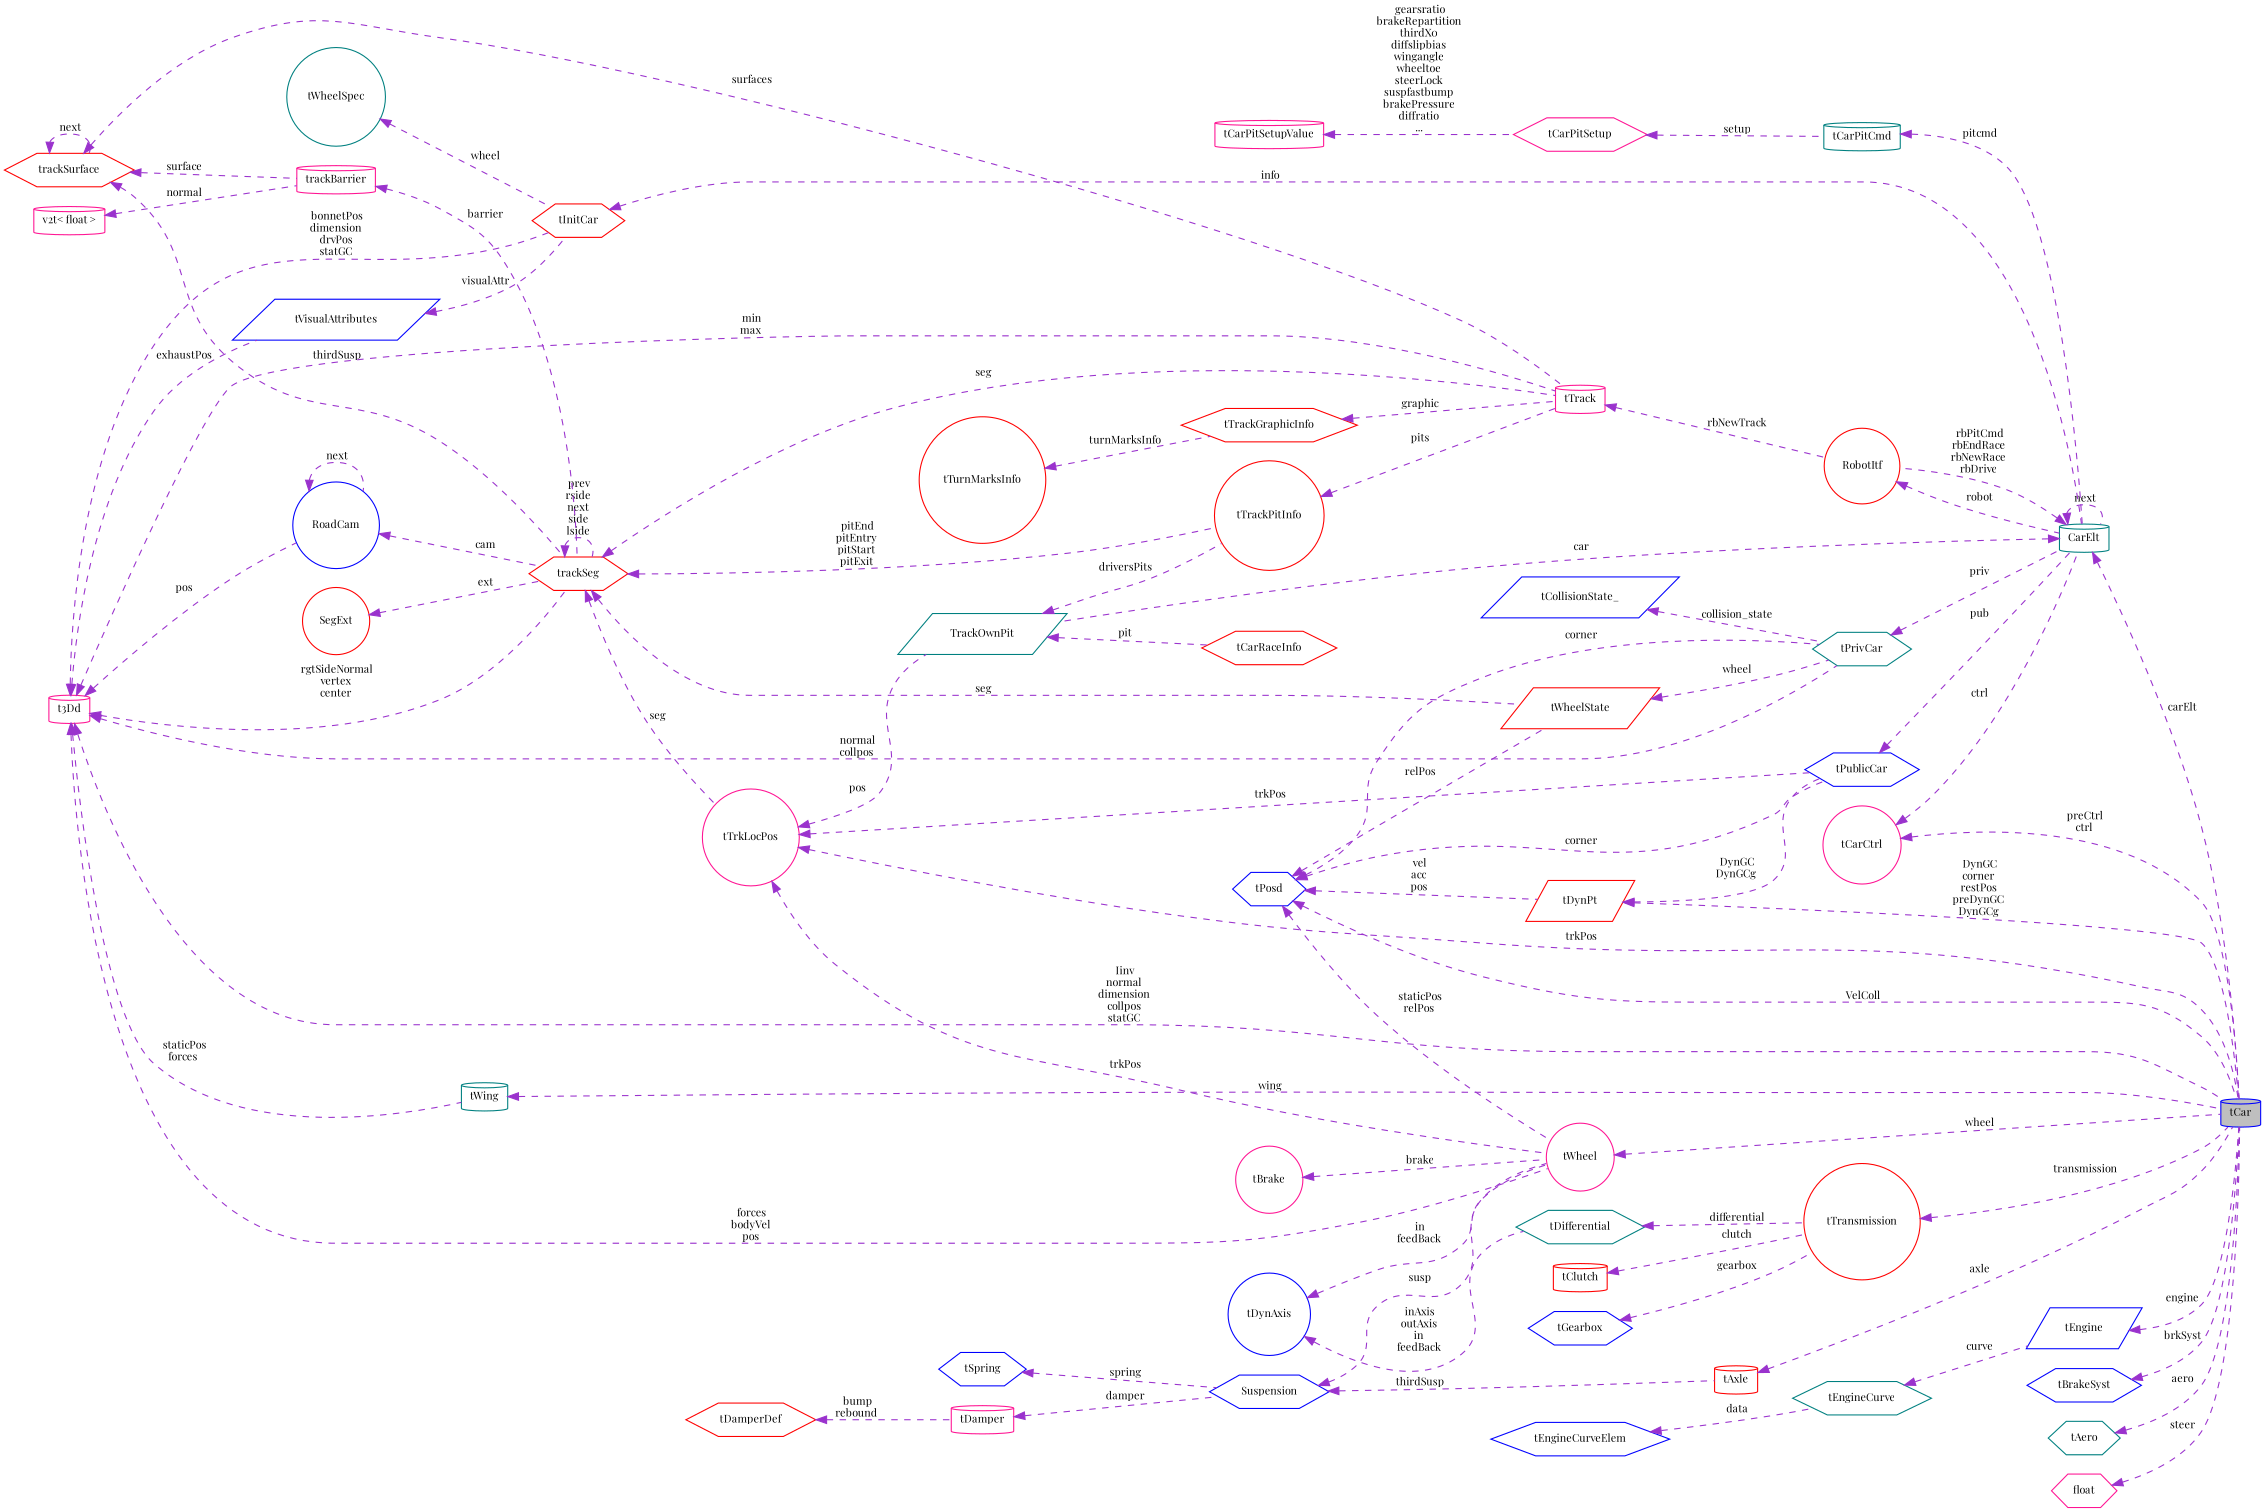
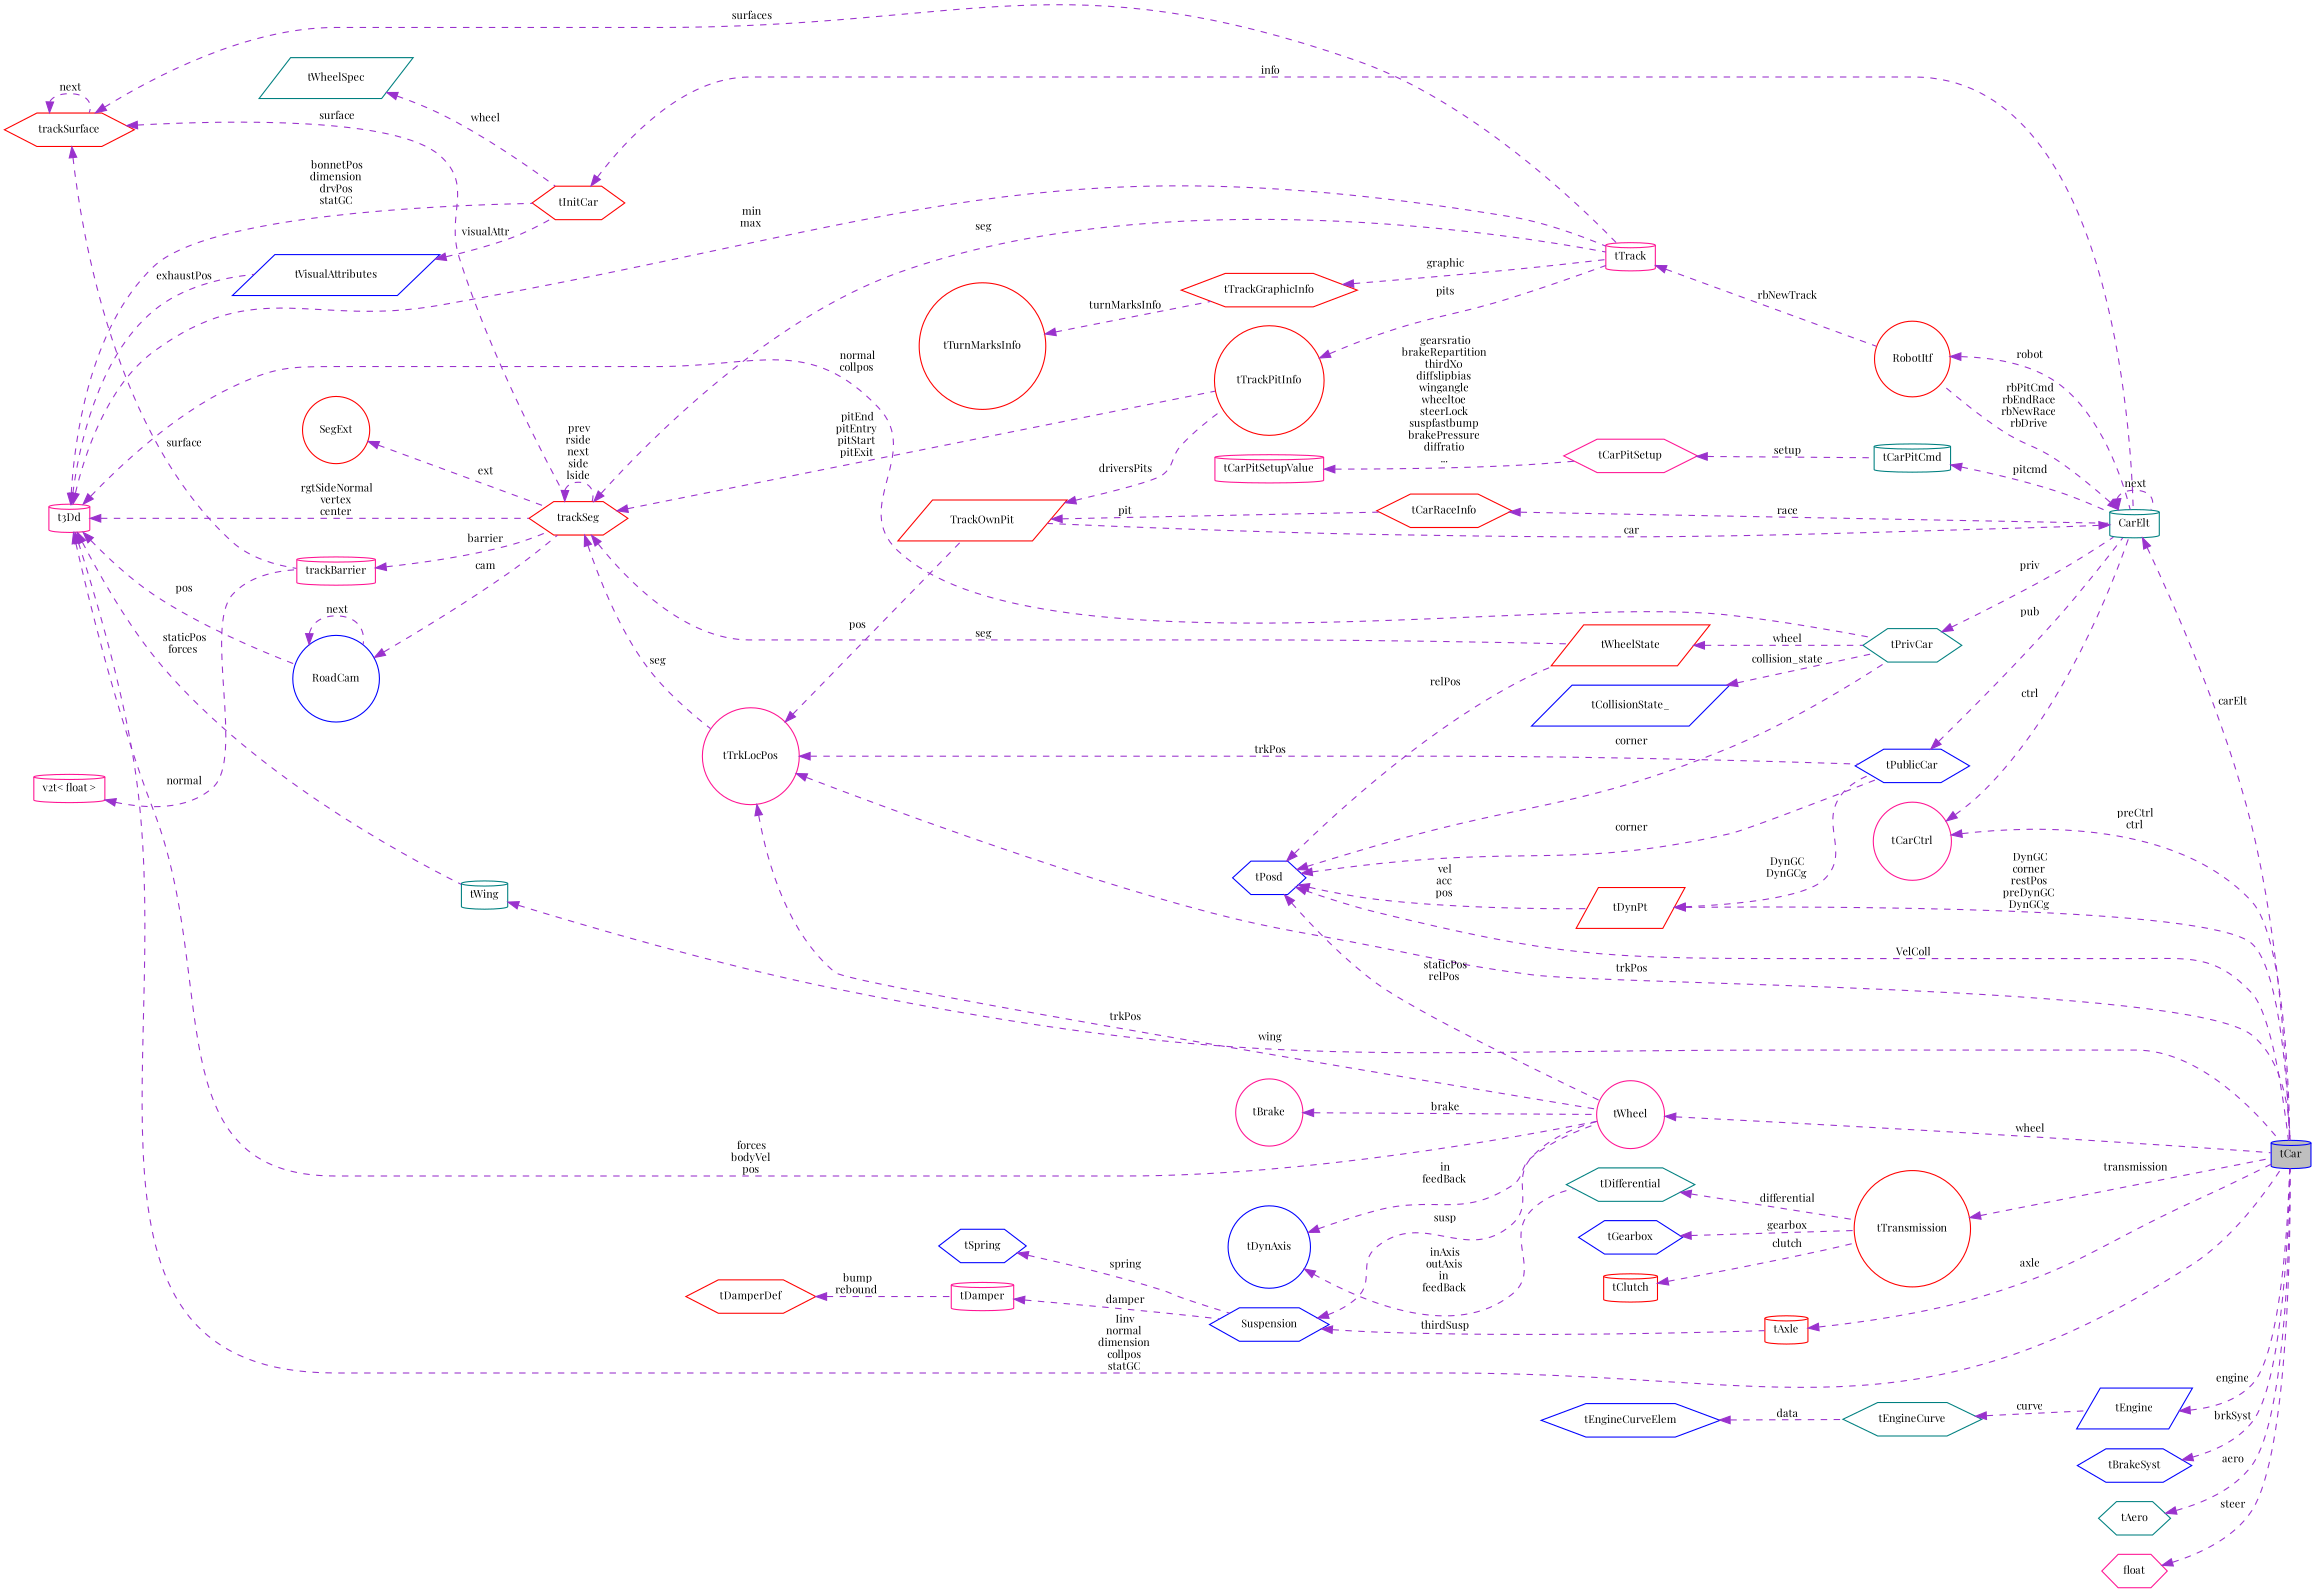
(336, 97) -> (336, 78)
(336, 356) -> (336, 116)
none -> (1815, 518)
(982, 634) -> (982, 521)
